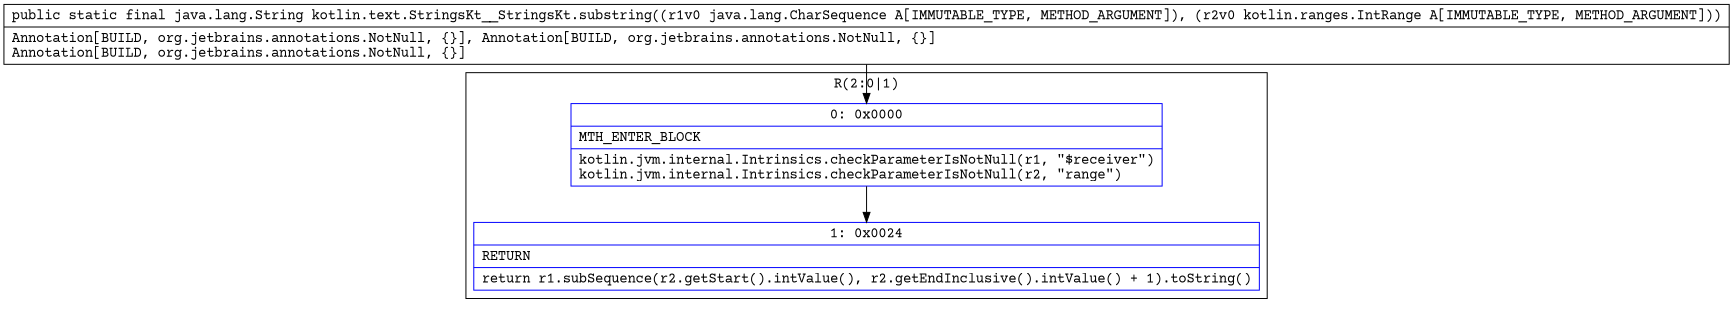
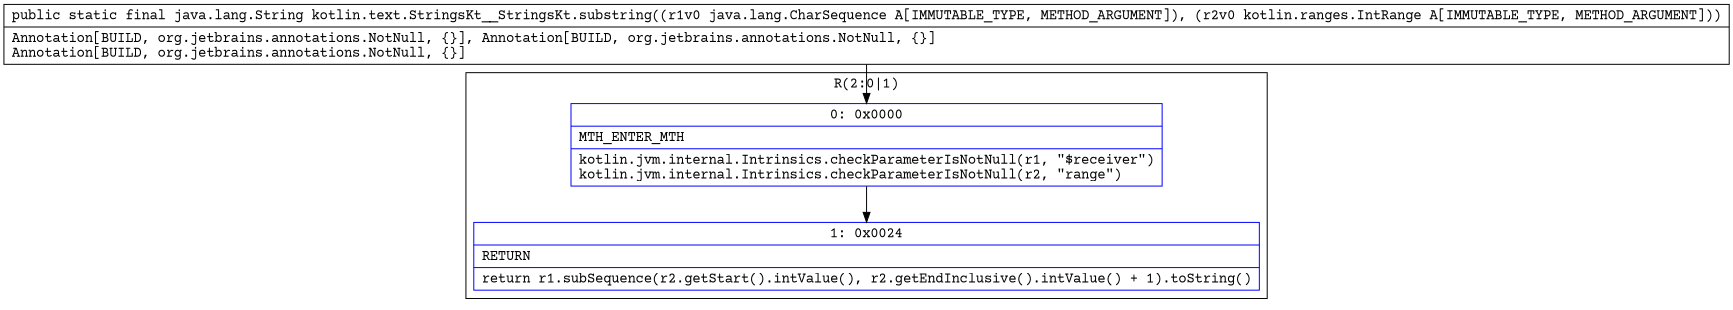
(640, 137) -> (632, 137)
